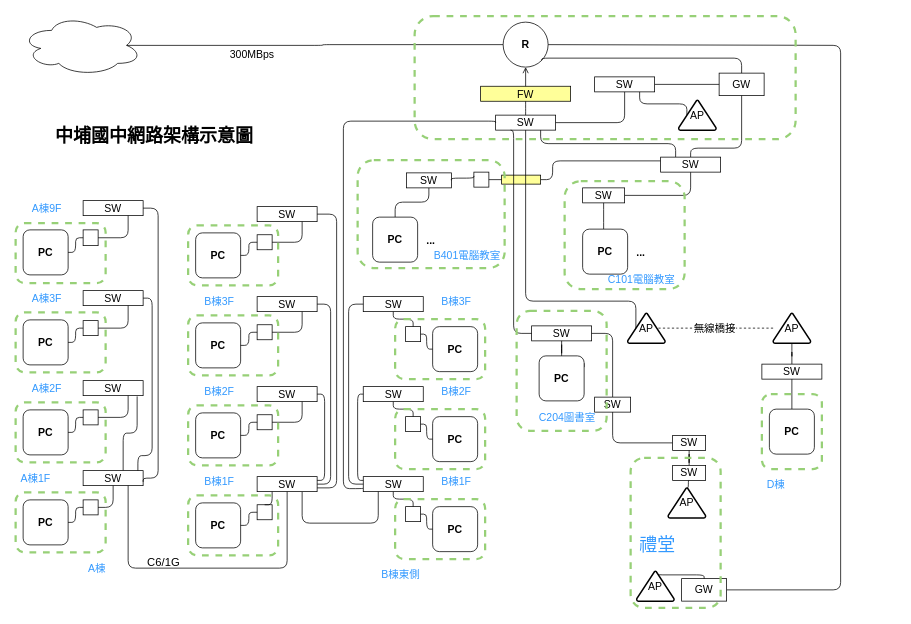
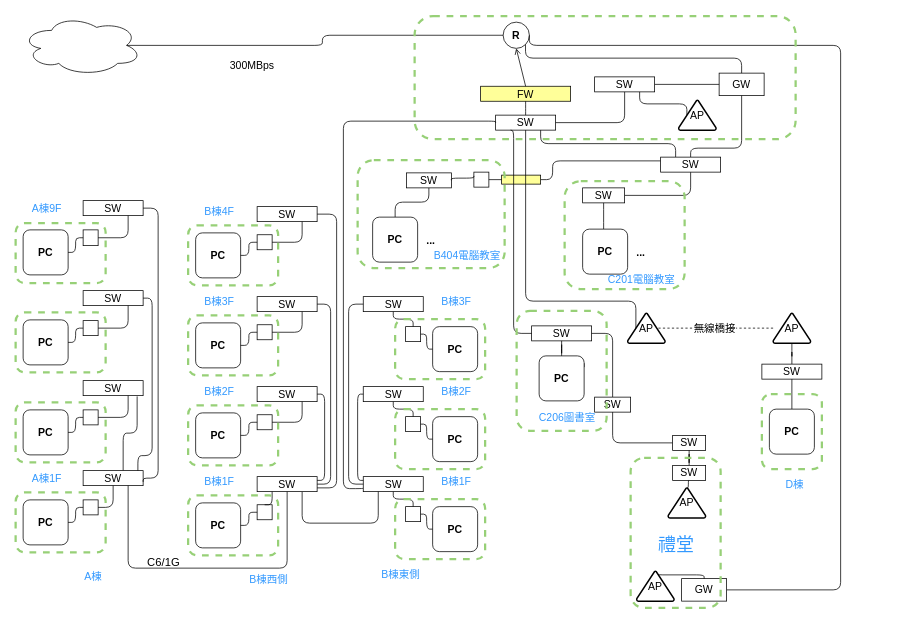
(525, 45) -> (516, 35)
(255, 54) -> (255, 65)
(166, 140) -> none
none -> (225, 211)
(462, 255) -> (462, 255)
(636, 279) -> (636, 279)
(53, 298) -> none
(53, 388) -> none
(562, 417) -> (562, 417)
(42, 478) -> (53, 478)
(780, 484) -> (799, 484)
(660, 540) -> (679, 540)
(102, 568) -> (98, 576)
none -> (274, 579)
